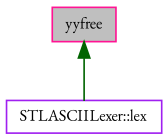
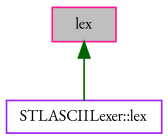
(84, 24) -> (84, 24)
